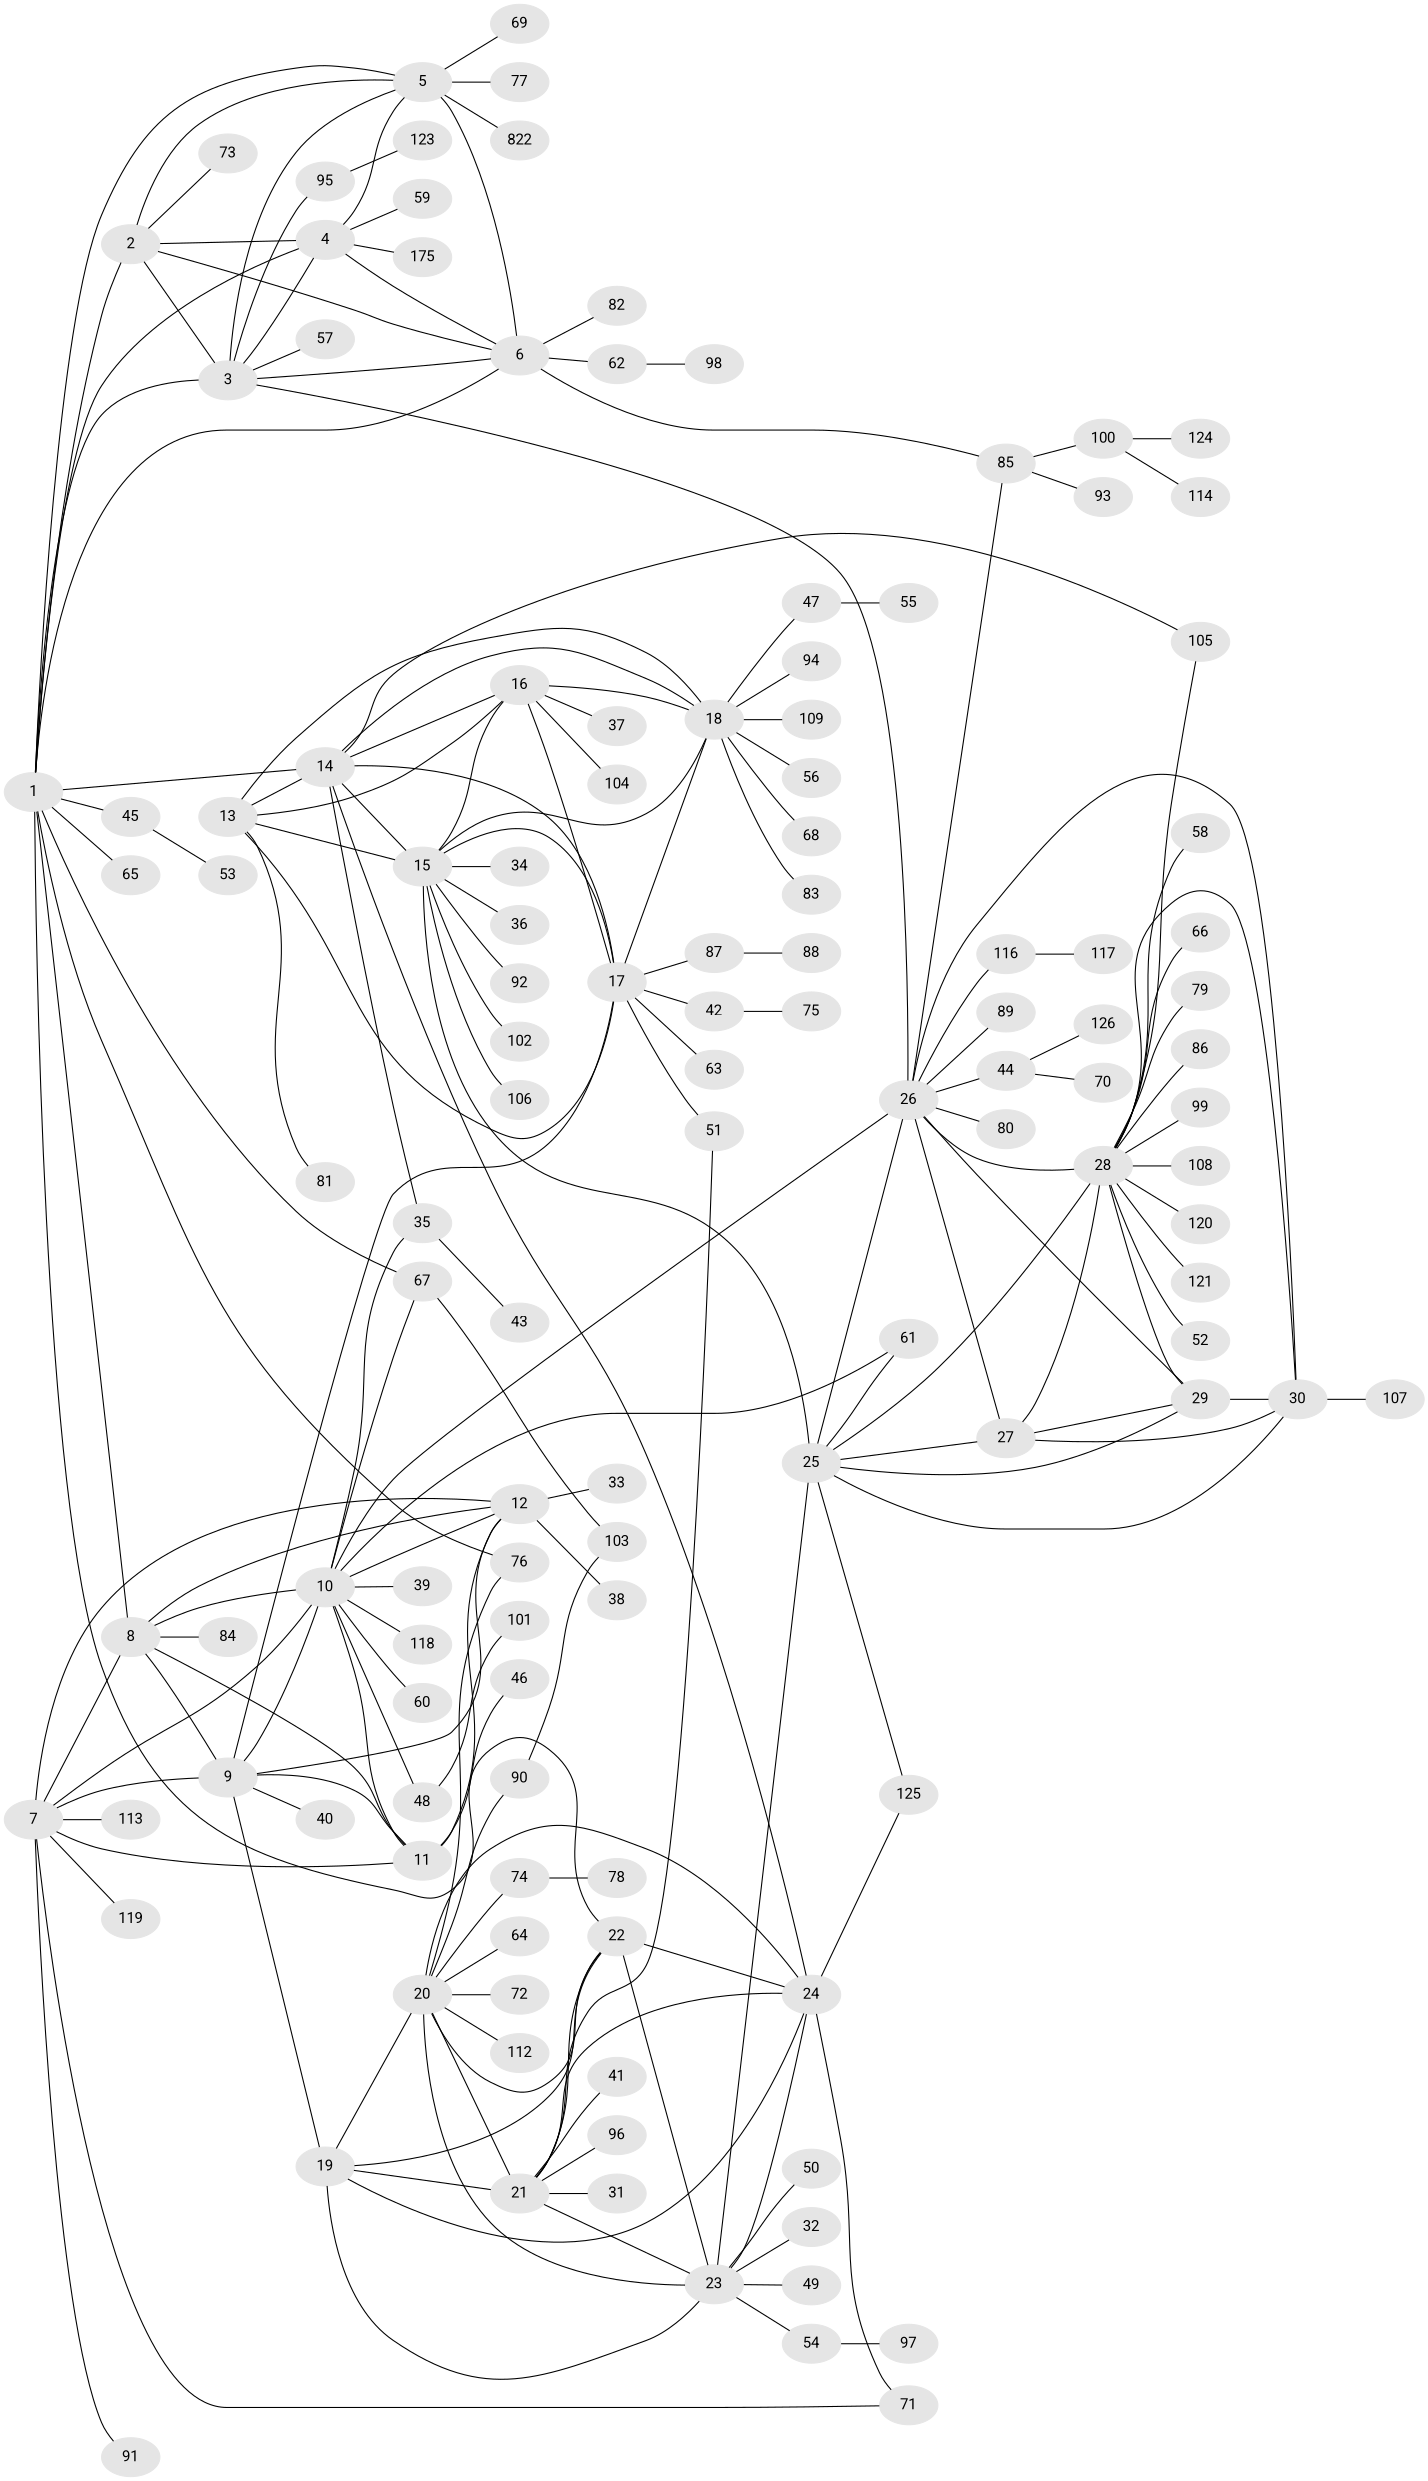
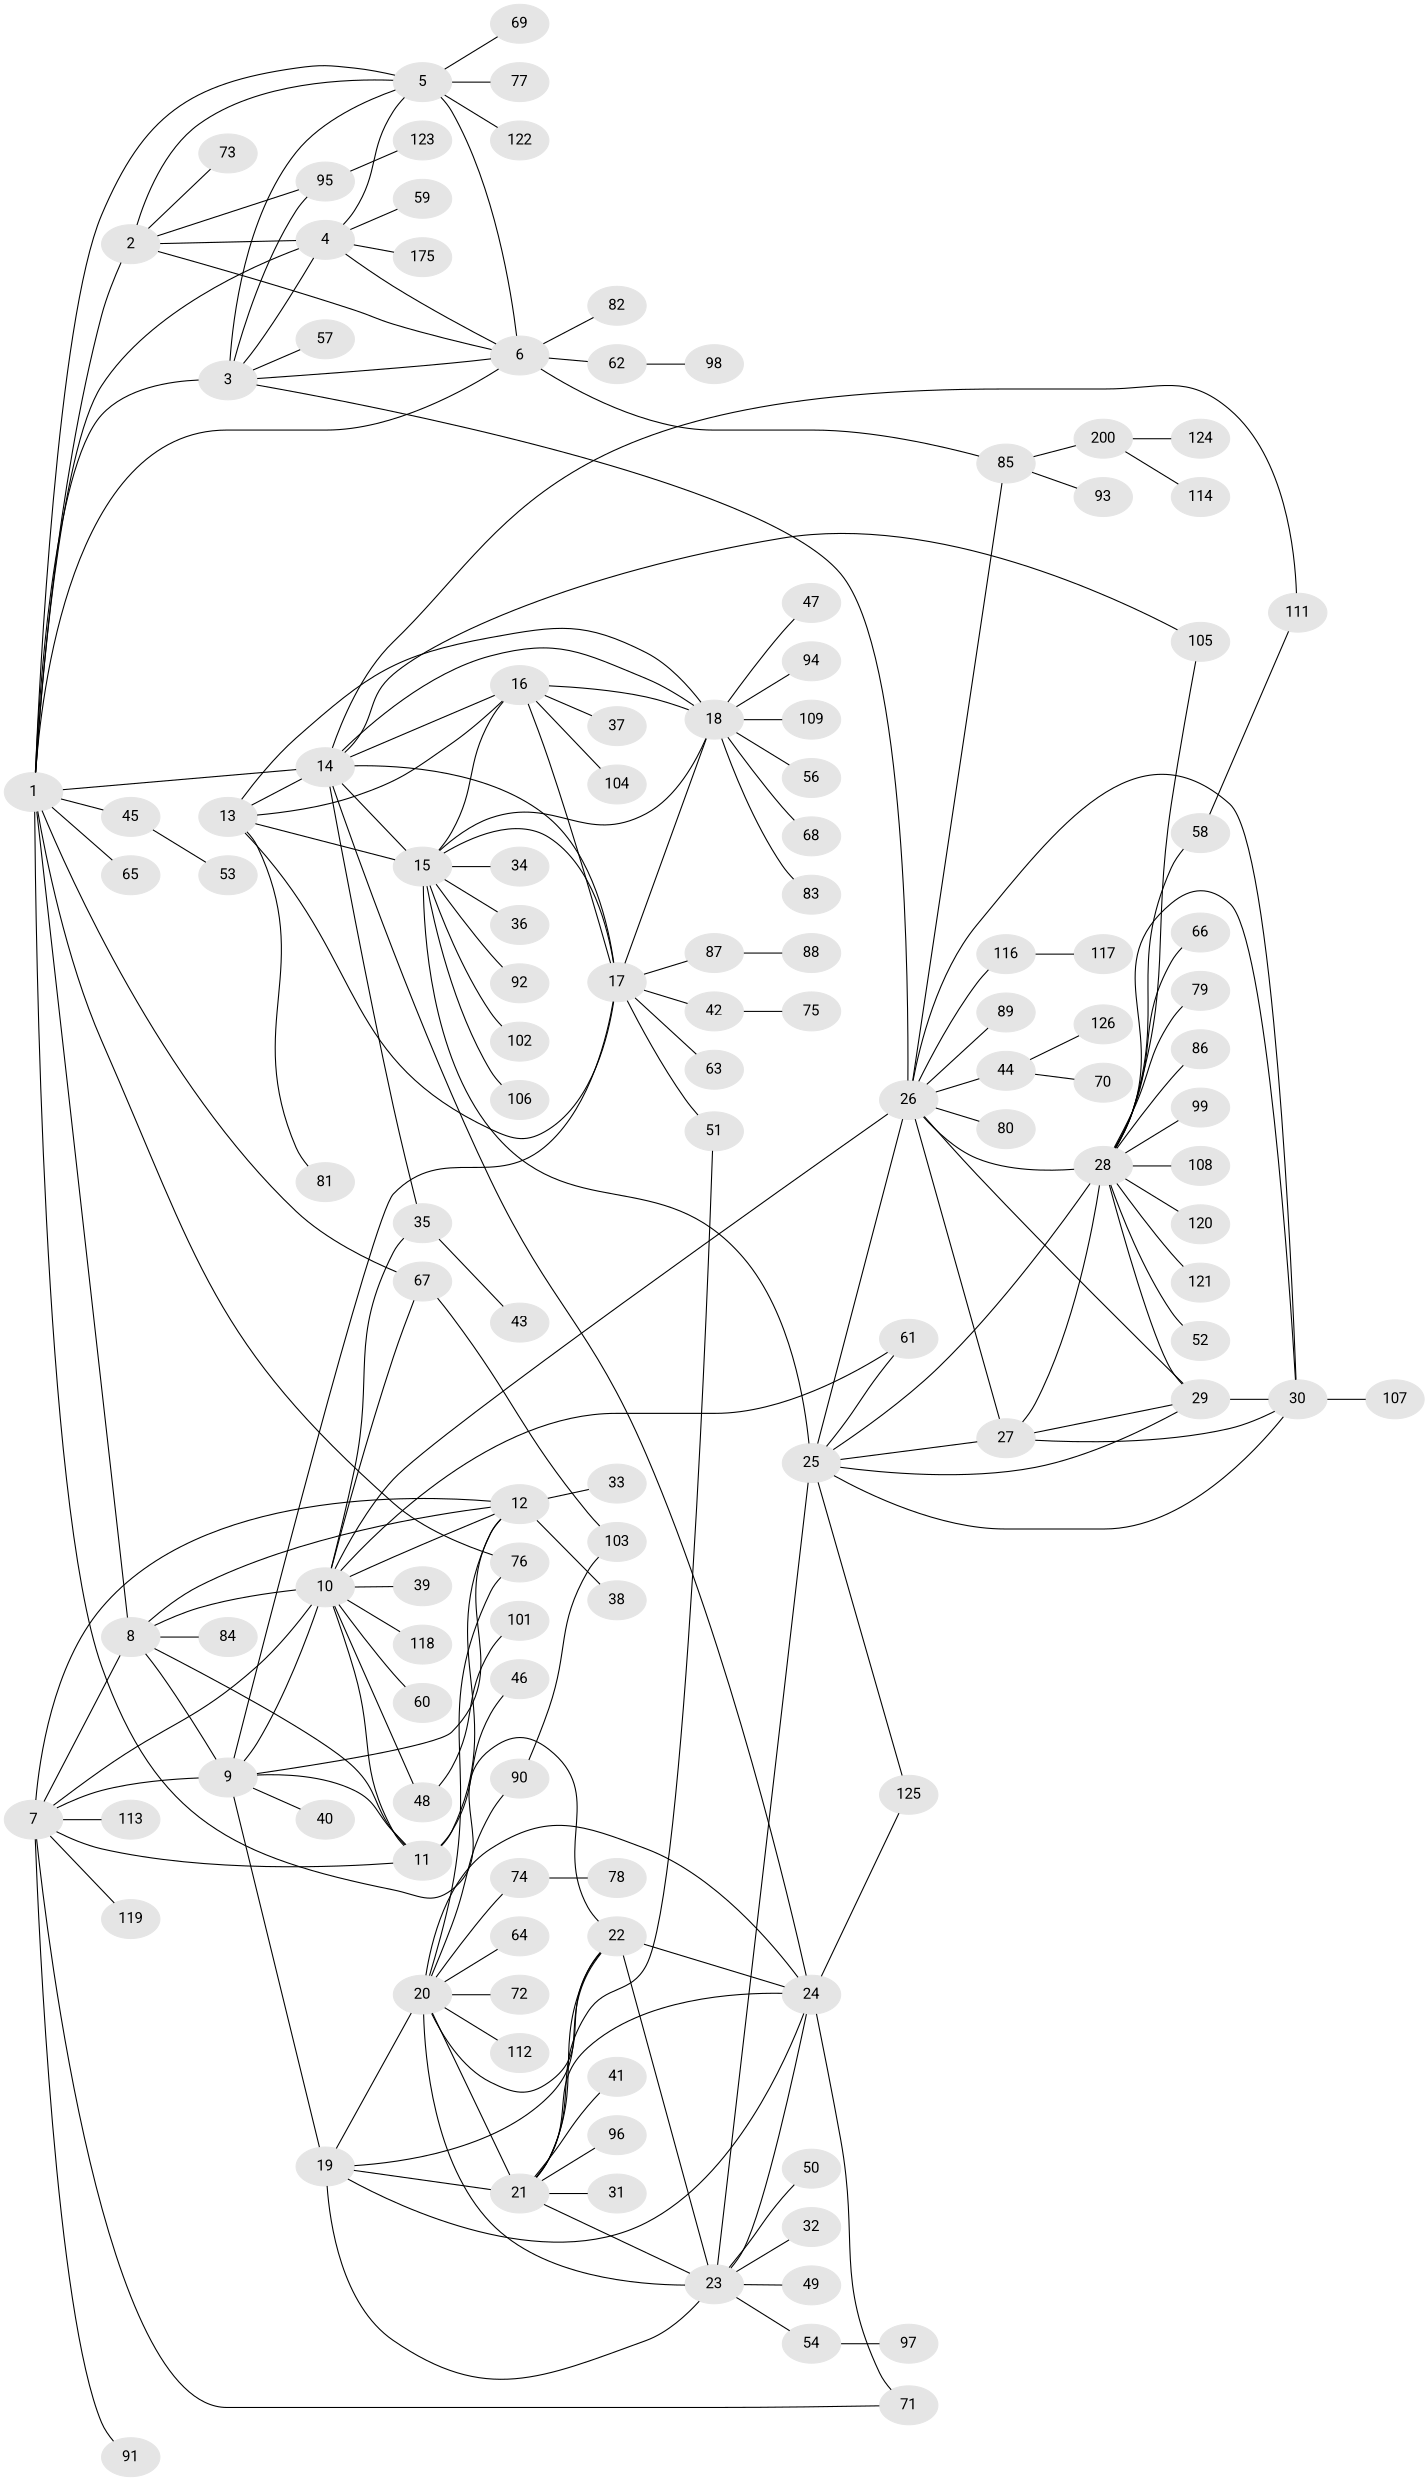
(520, 140) -> (520, 140)
(183, 317) -> (228, 213)
(1103, 439) -> (1103, 439)
(909, 603) -> none
none -> (1298, 613)
